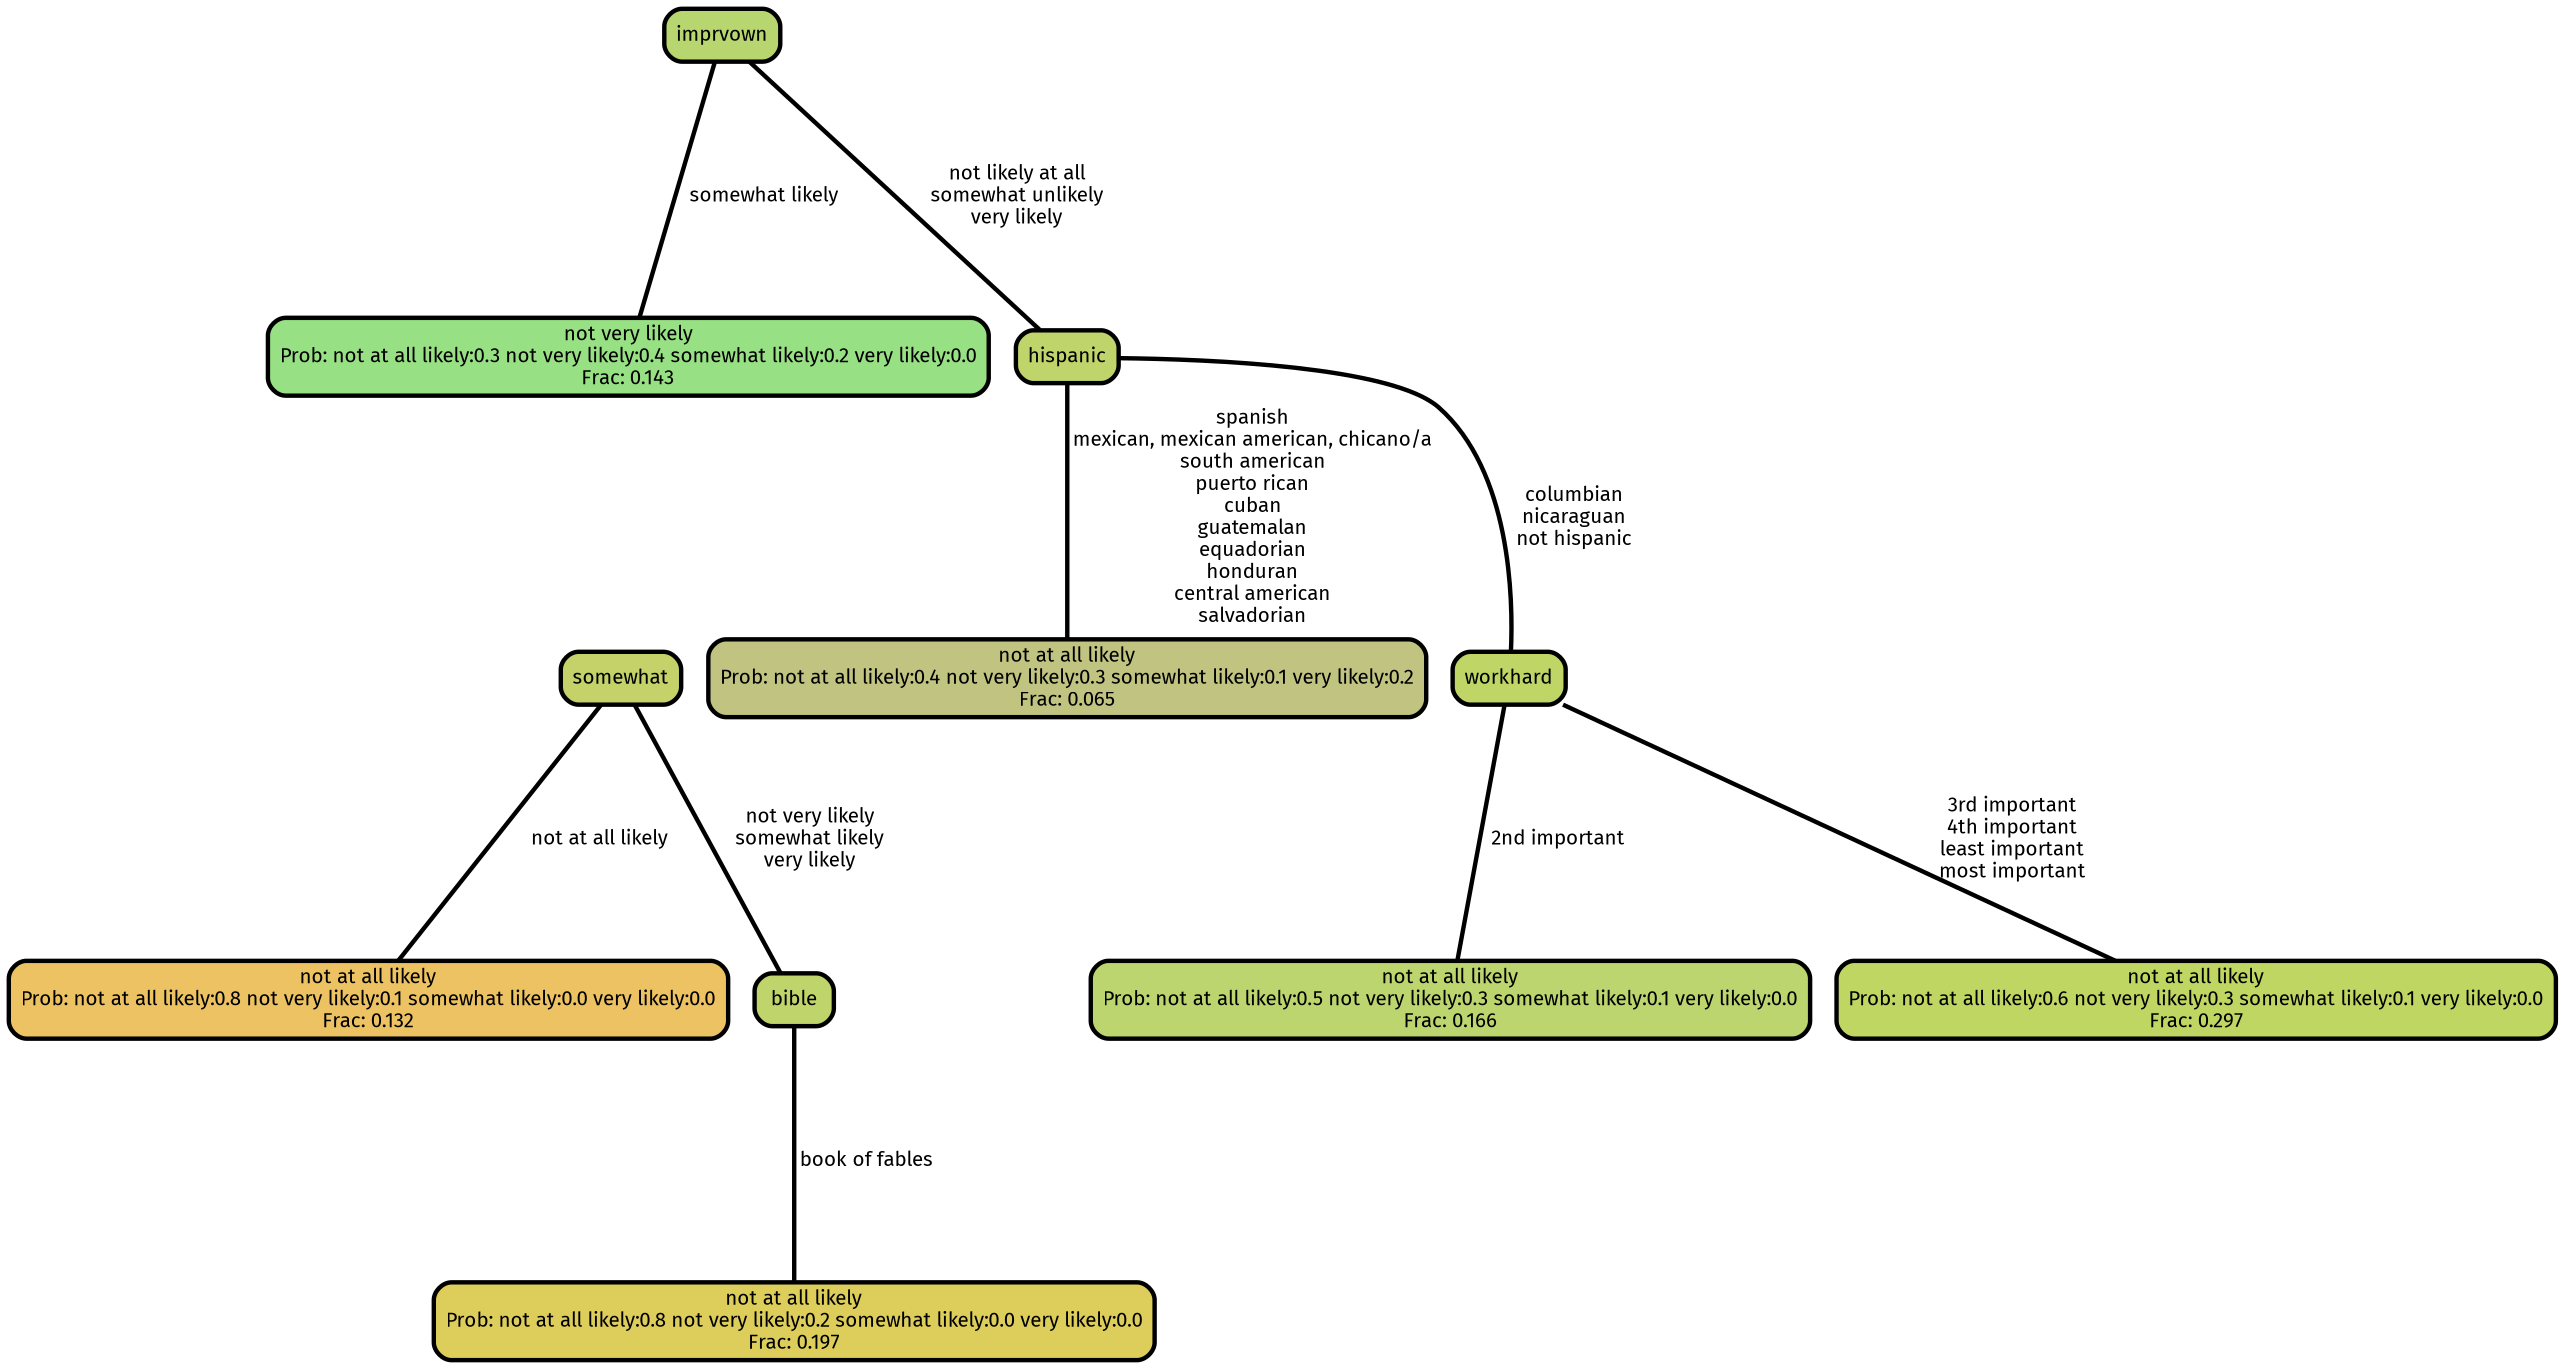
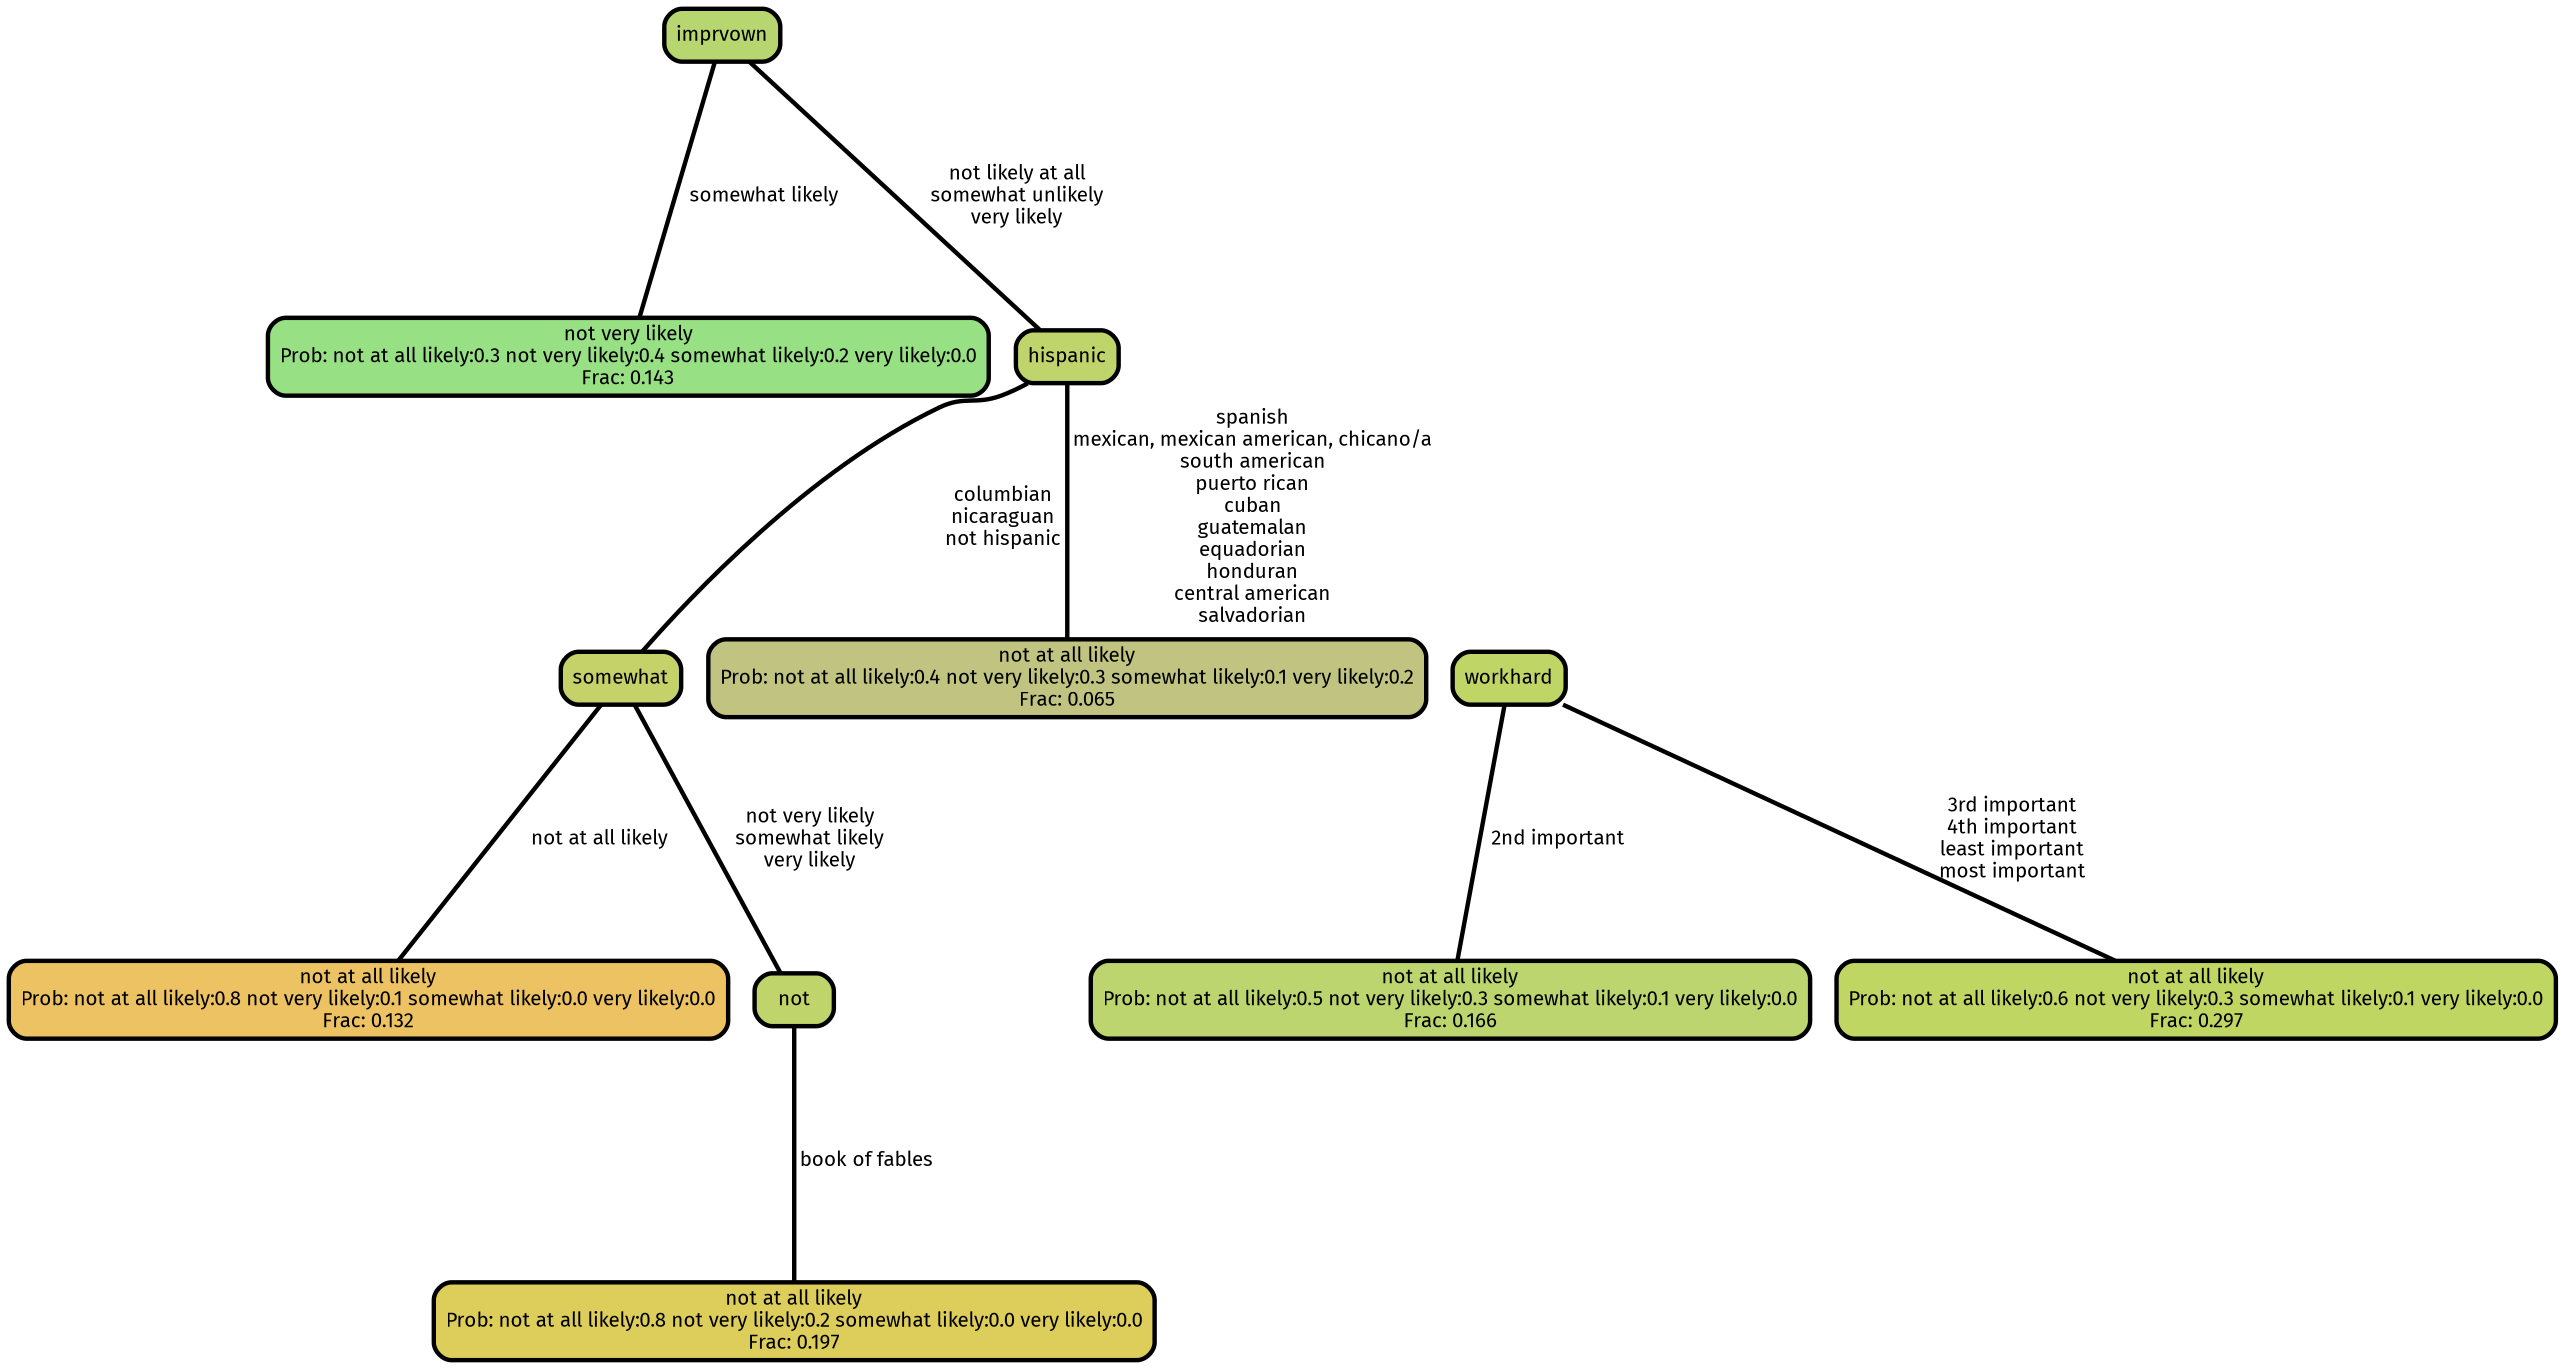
(1411, 392) -> (816, 486)
(794, 1000) -> (794, 1000)
